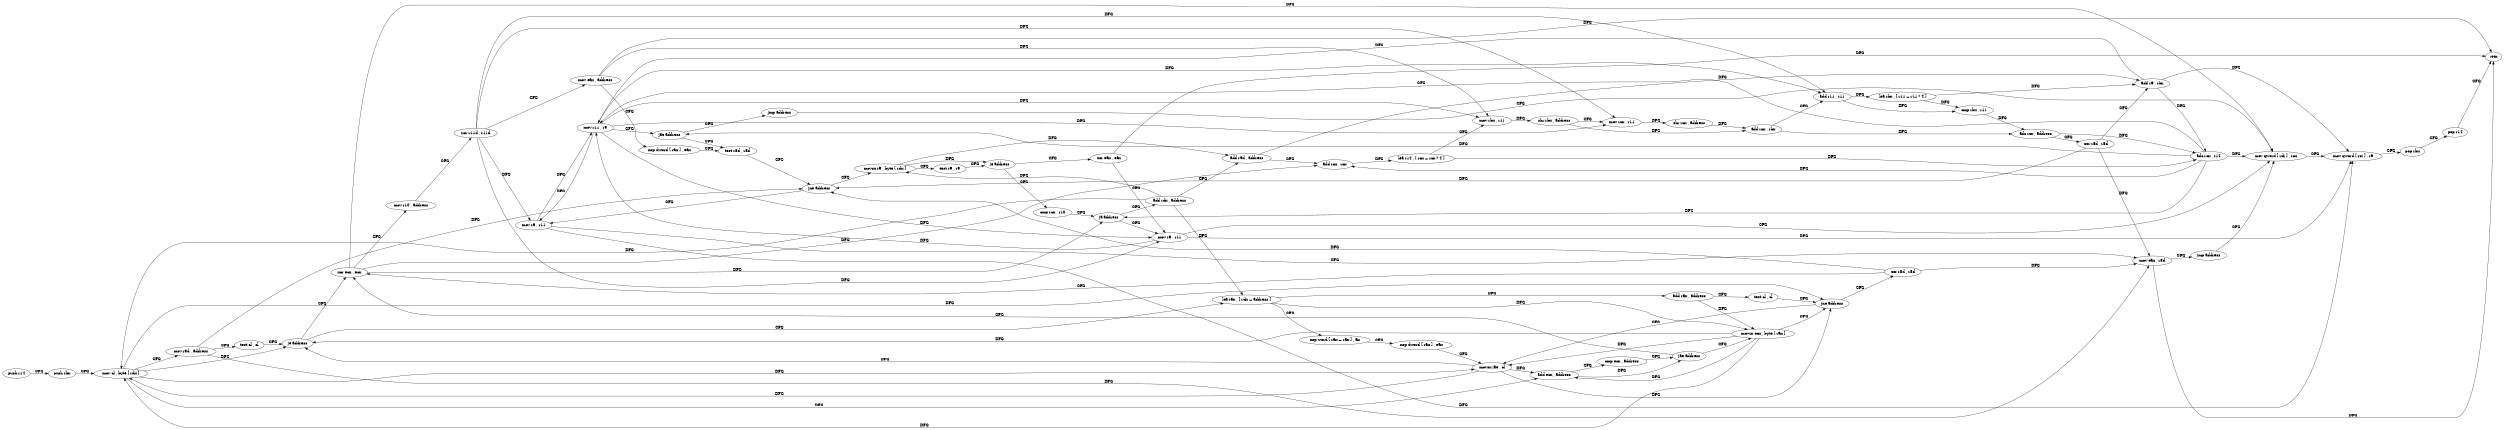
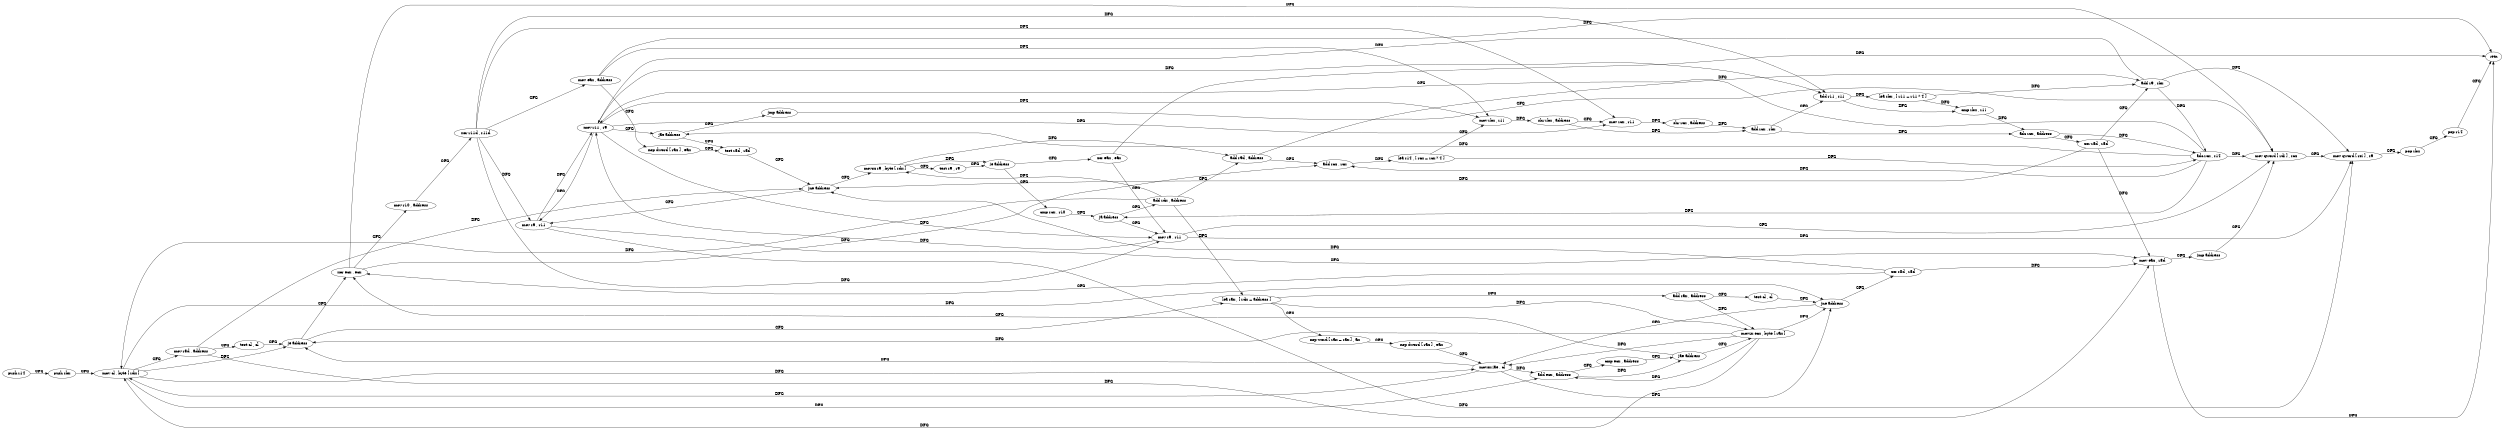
(739, 272) -> none
